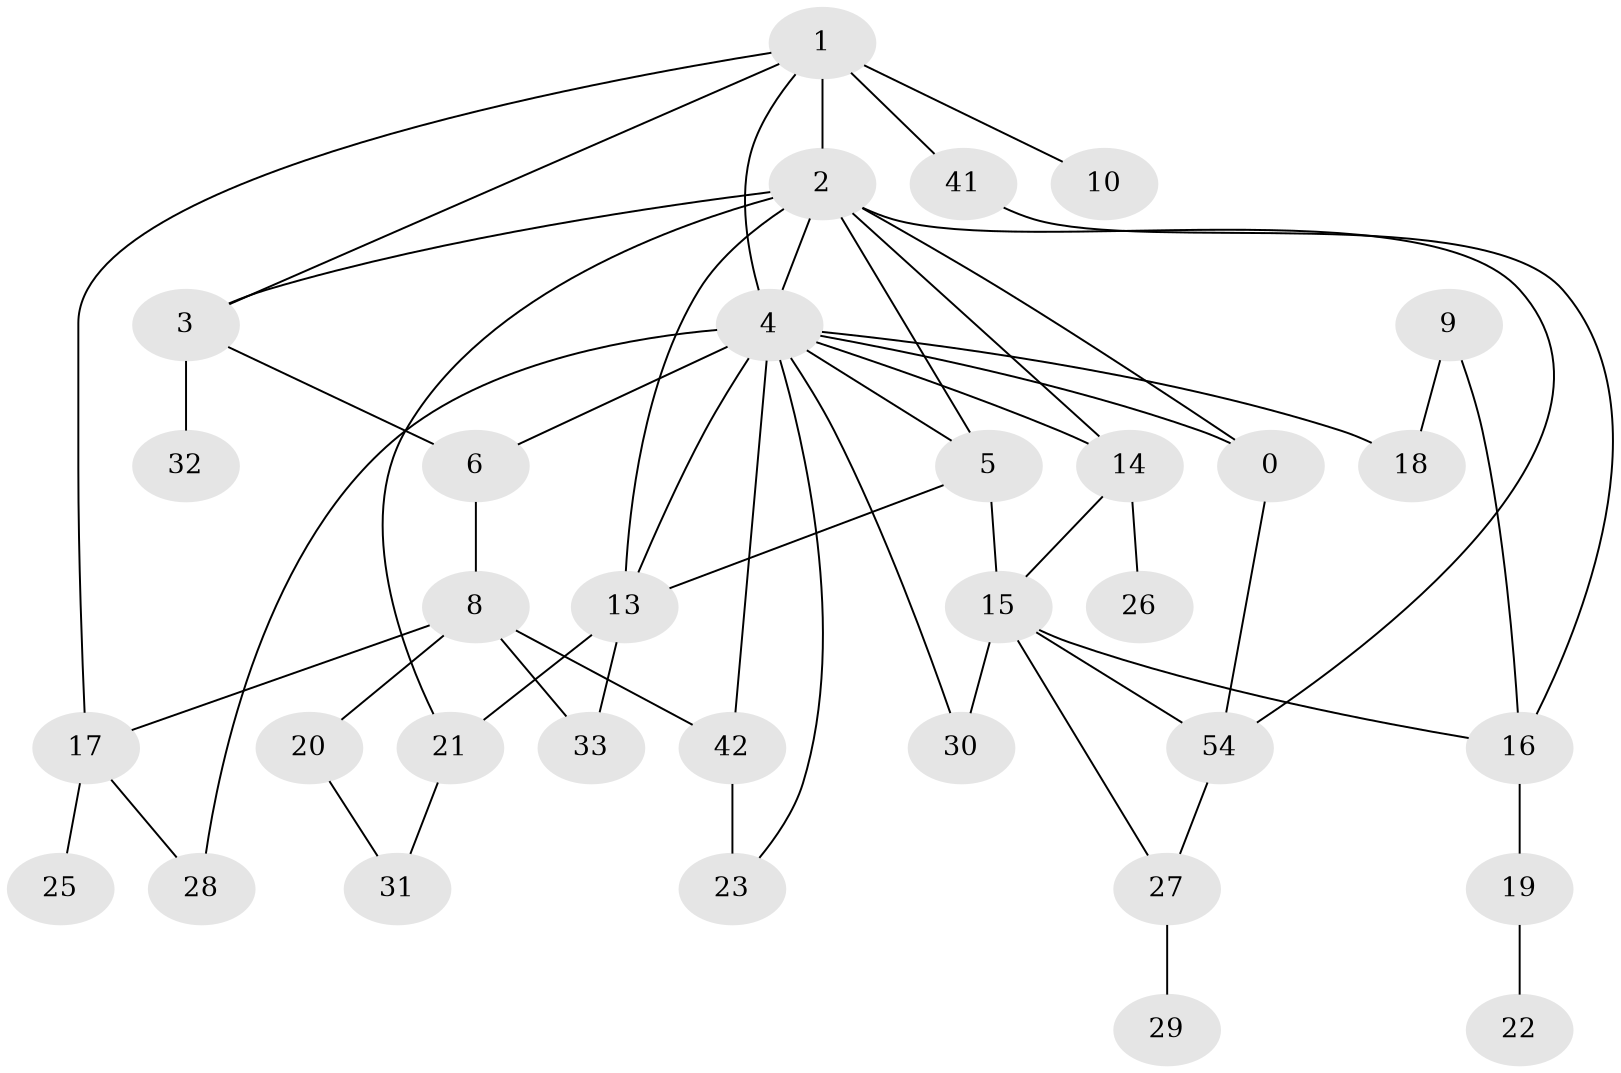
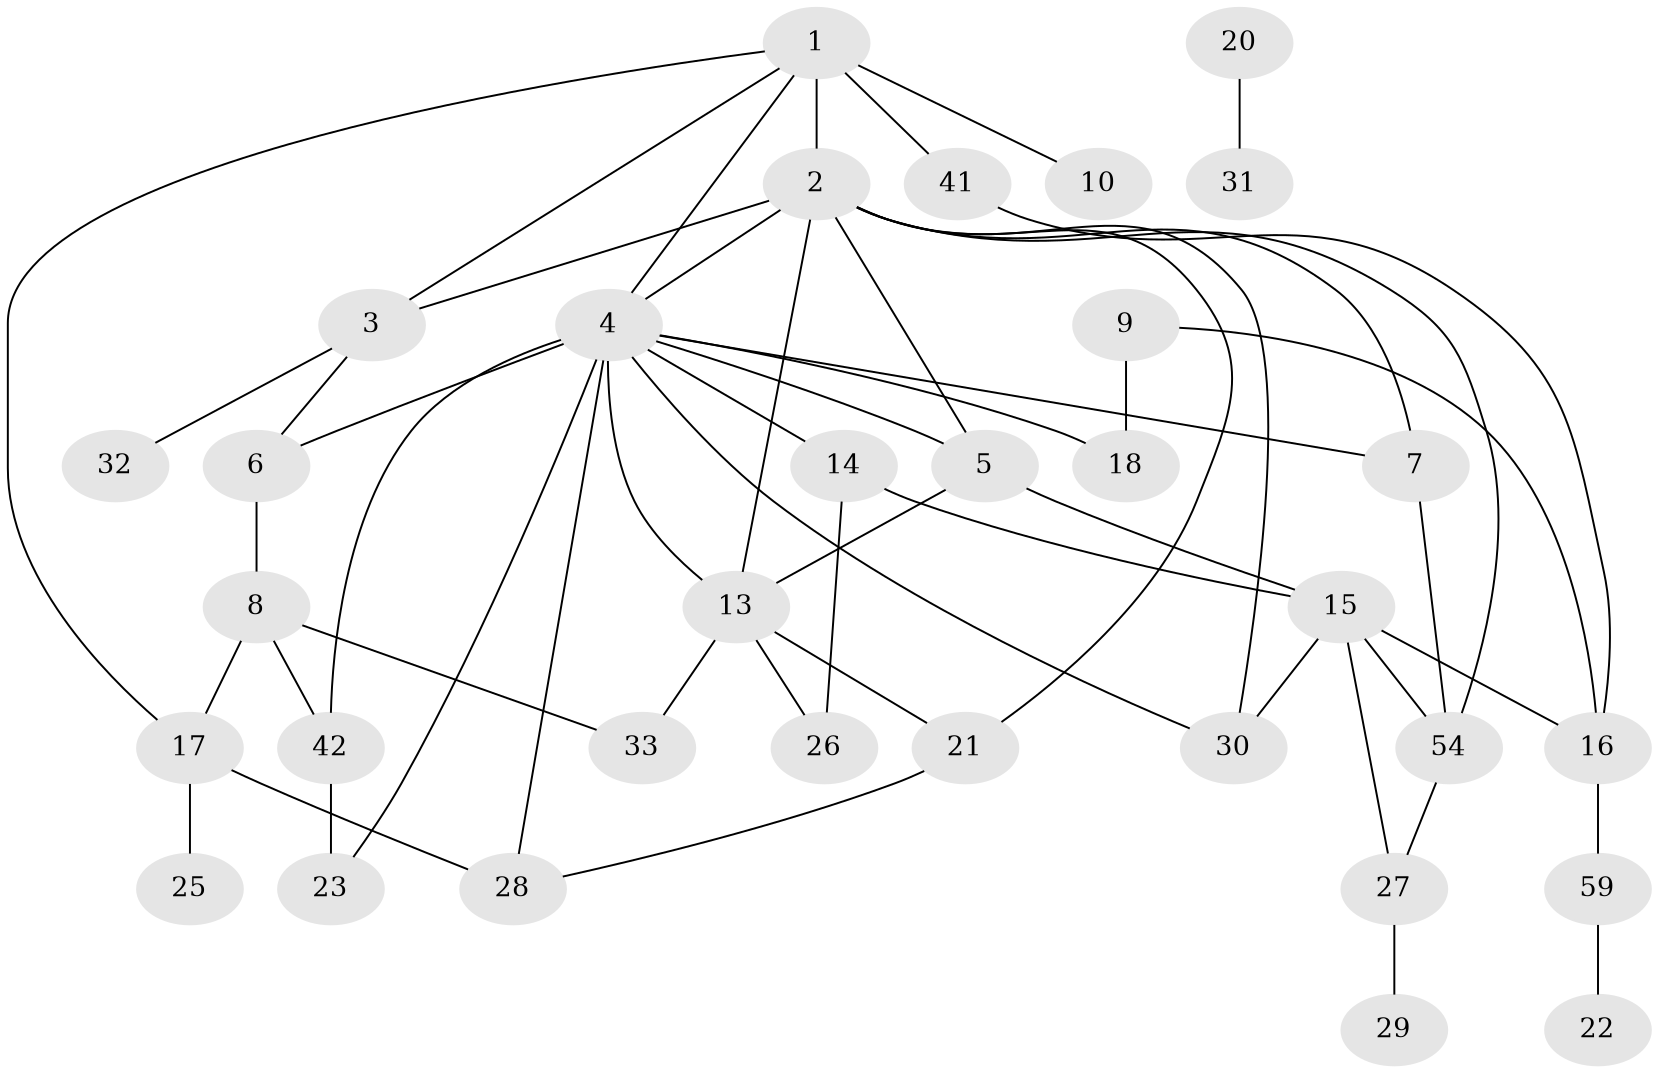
(976, 325) -> (1246, 299)
(1271, 466) -> (1416, 466)
(393, 678) -> none
none -> (780, 678)
(424, 818) -> (746, 831)
(1520, 889) -> (1598, 889)
